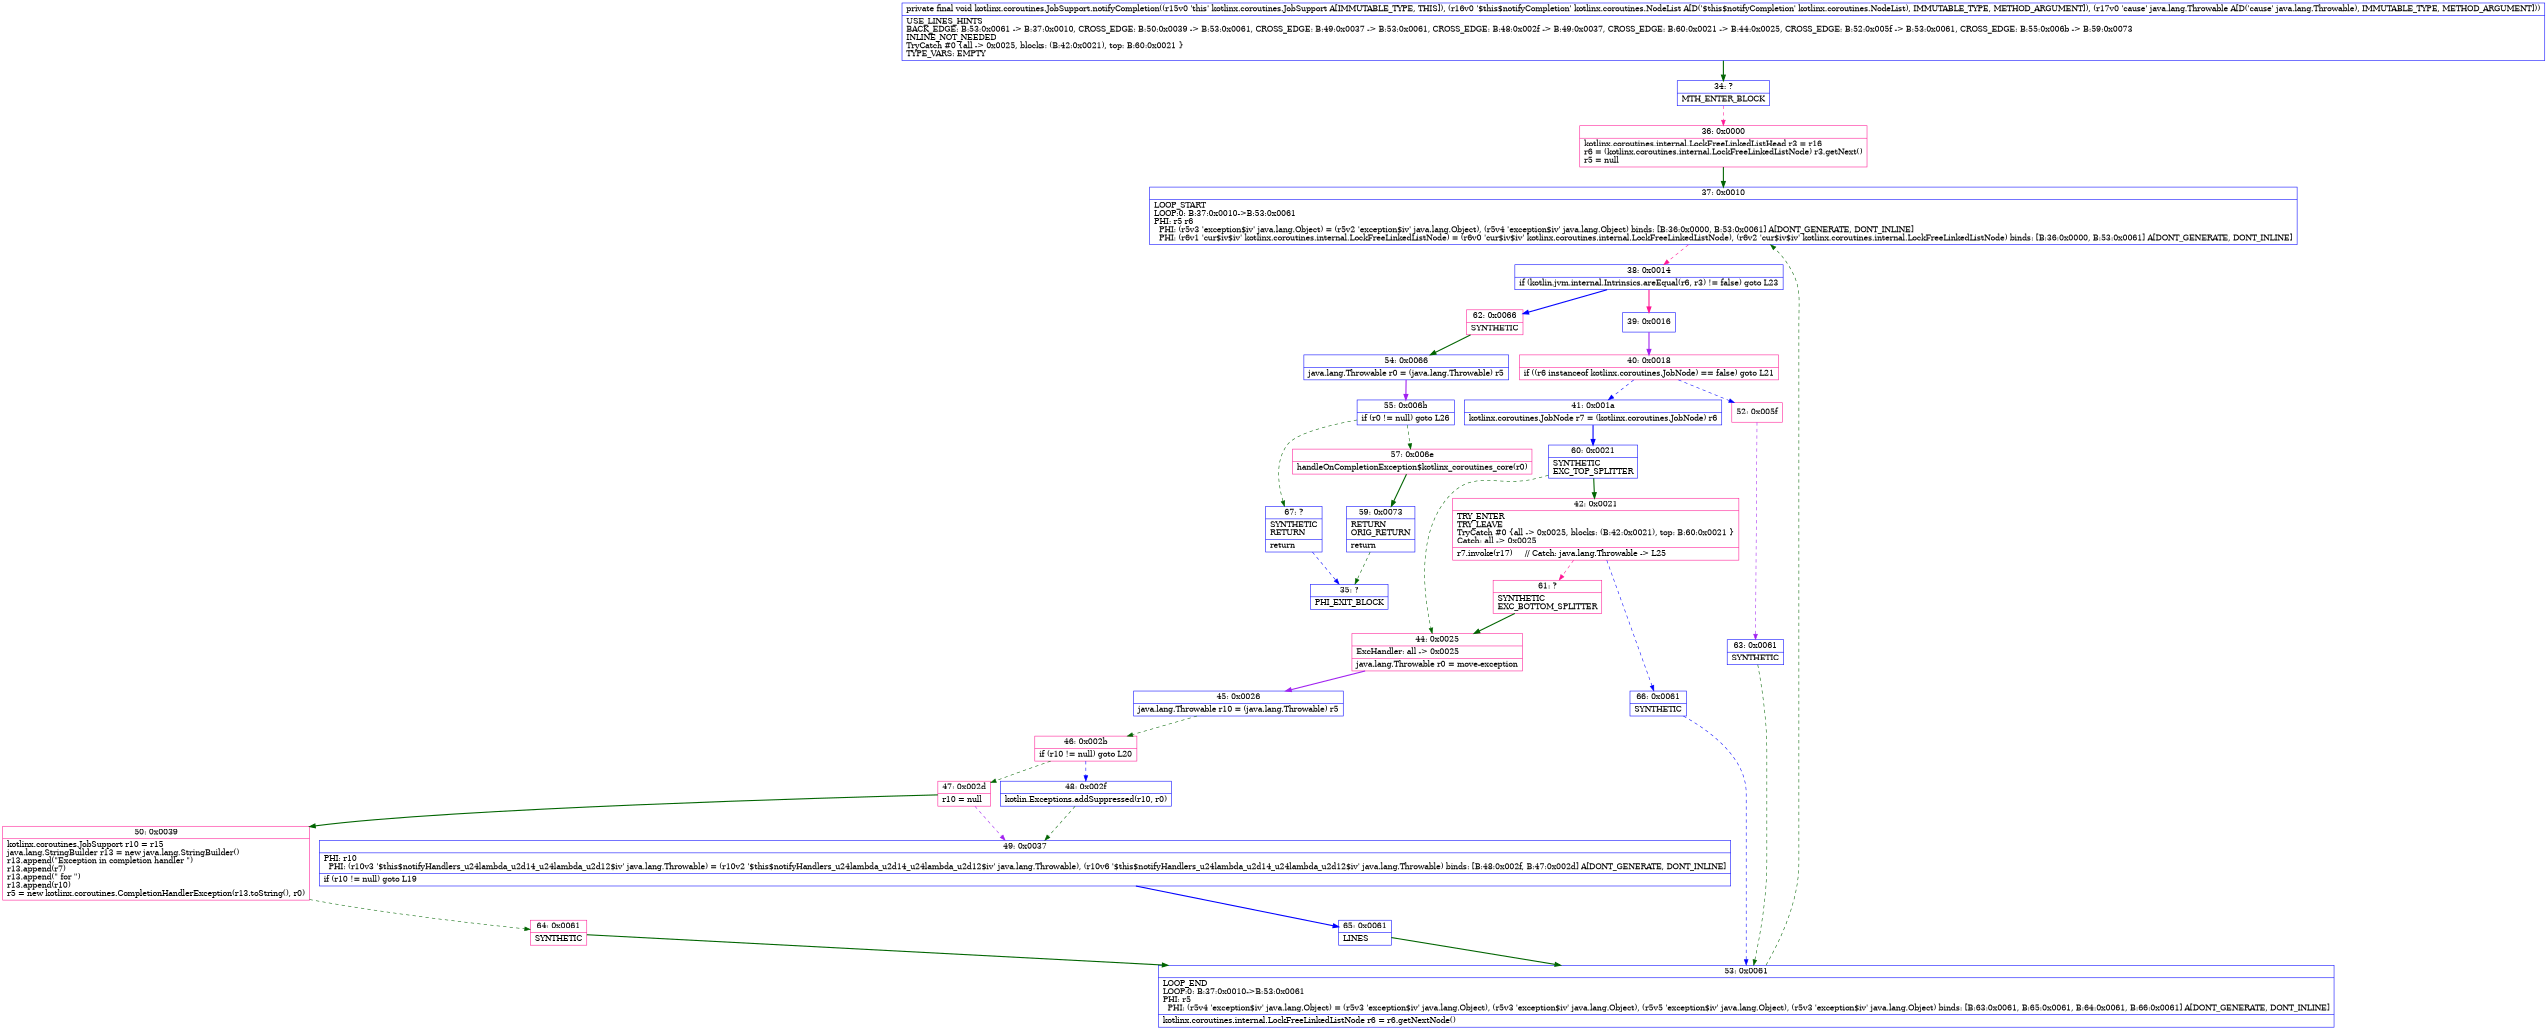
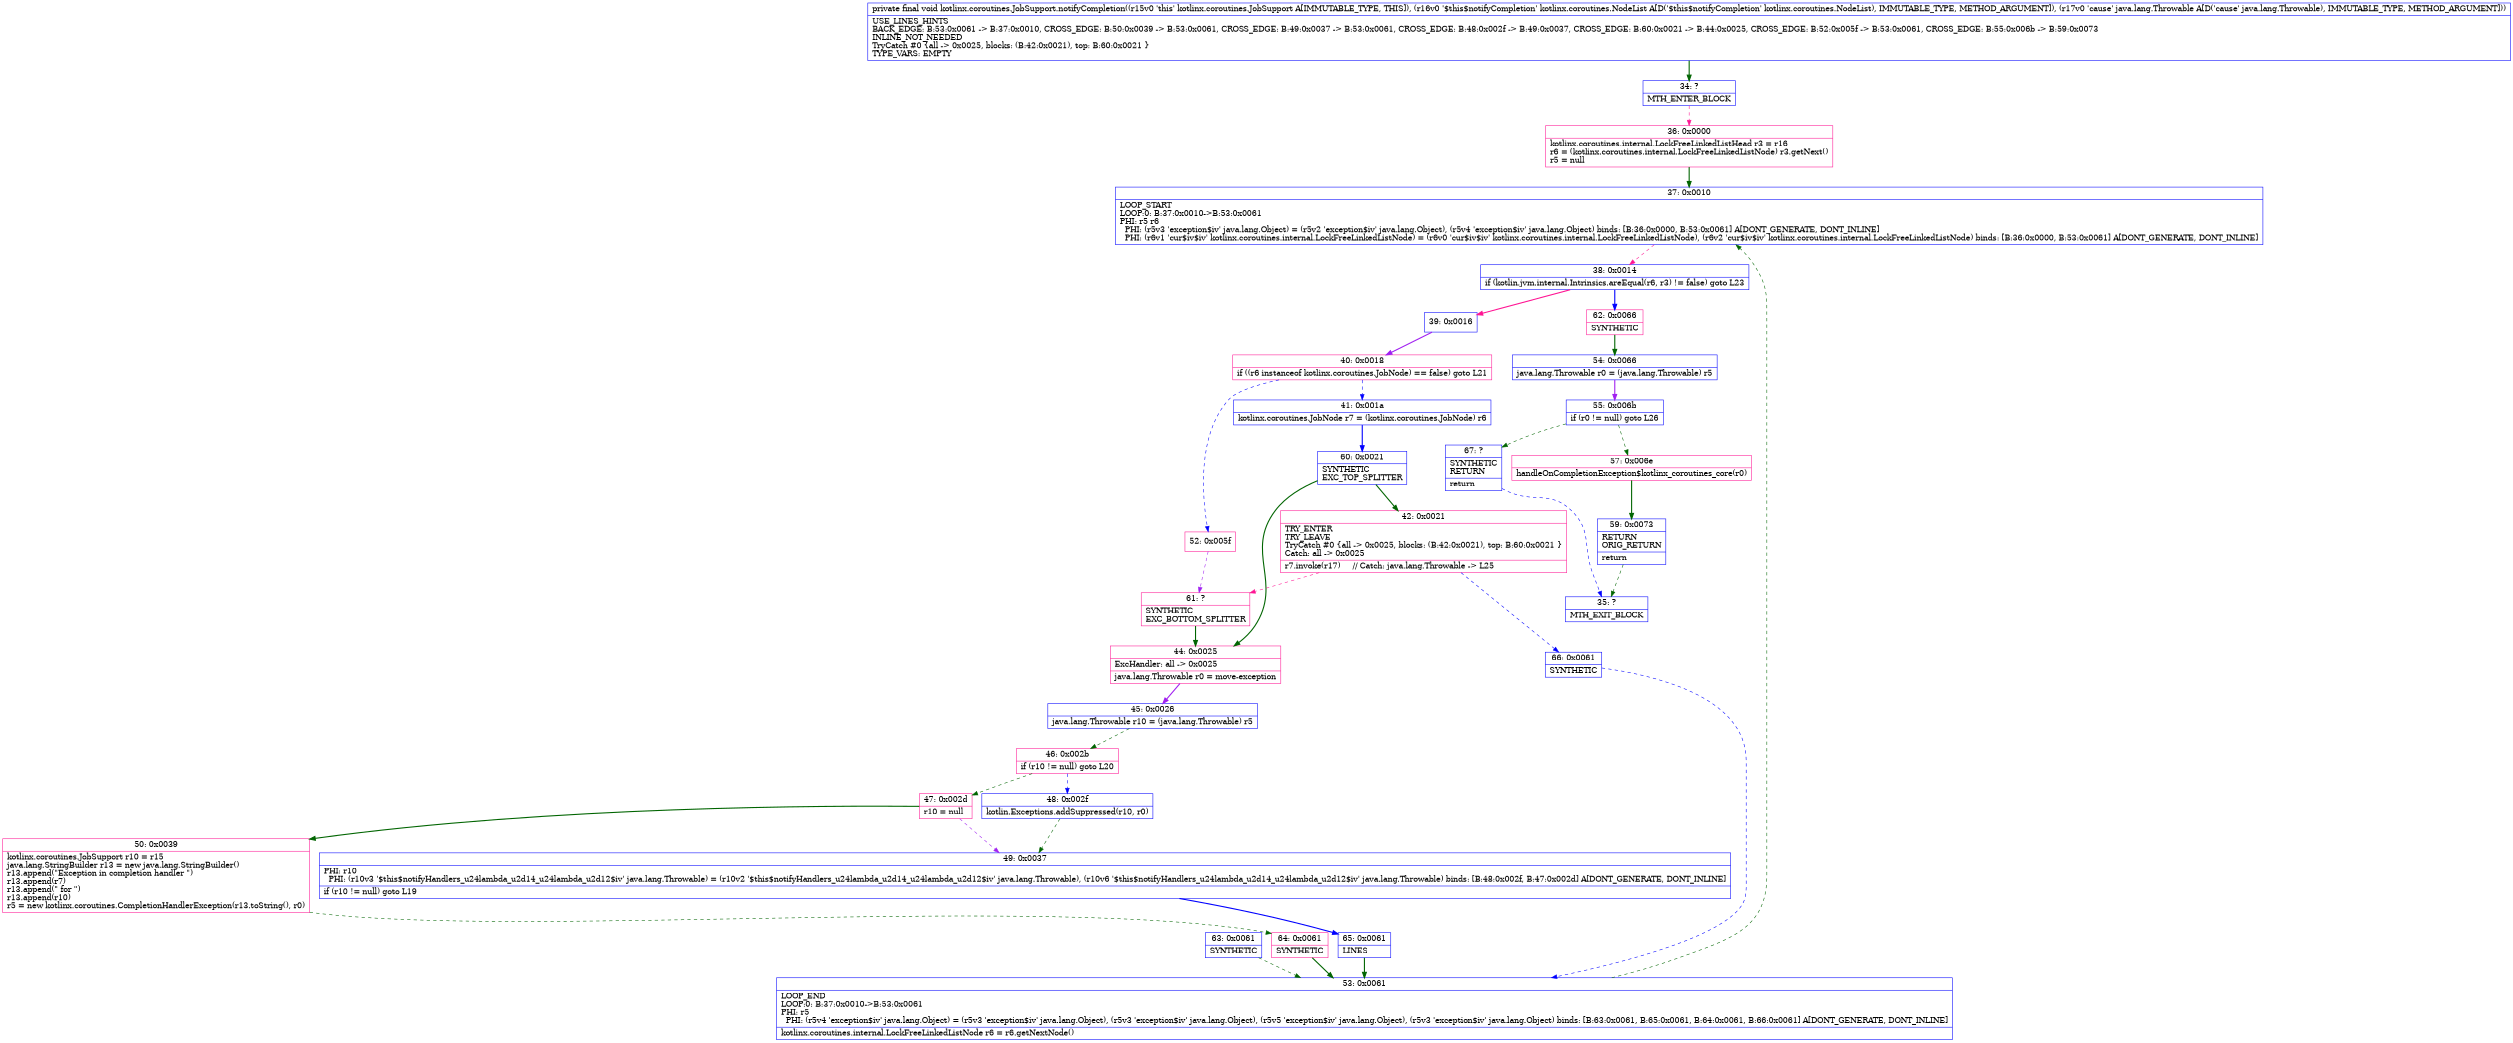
(1439, 510) -> (1263, 553)
(1756, 528) -> (1204, 569)
(1349, 603) -> (1607, 615)
